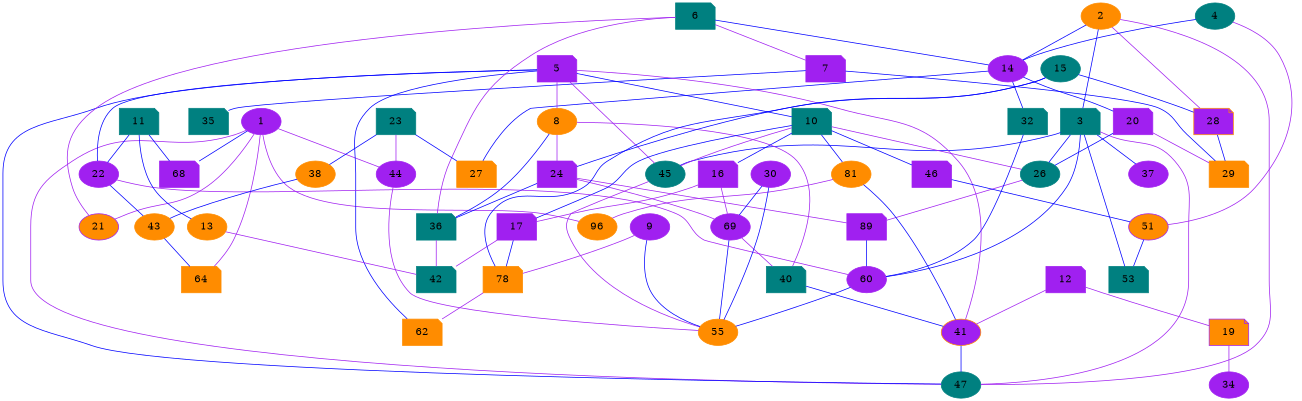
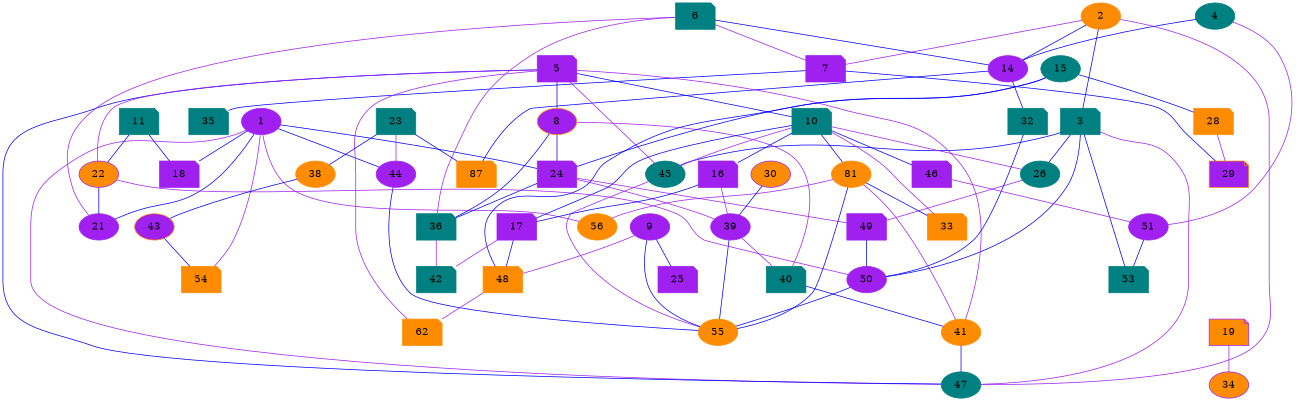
(1156, 68) -> (964, 42)
(295, 80) -> (295, 80)
(557, 95) -> (557, 95)
(557, 122) -> (557, 122)
(1133, 122) -> none
(1214, 122) -> (1214, 122)
(356, 133) -> (359, 123)
none -> (409, 144)
(329, 148) -> (329, 148)
(557, 148) -> (557, 148)
(1221, 148) -> (1221, 148)
(99, 174) -> (99, 174)
(179, 174) -> (179, 174)
(476, 174) -> (476, 174)
(771, 174) -> (771, 174)
(1148, 174) -> none
(1229, 174) -> (1229, 174)
(191, 196) -> (191, 196)
(127, 201) -> (99, 201)
(1041, 201) -> (1041, 201)
(618, 205) -> (618, 205)
(99, 227) -> (99, 227)
(154, 227) -> (154, 227)
(207, 227) -> none
(597, 227) -> (597, 227)
(730, 227) -> (730, 227)
(867, 227) -> (867, 227)
none -> (947, 227)
(1148, 227) -> (1148, 227)
(916, 247) -> (916, 247)
(750, 259) -> (818, 281)
(201, 280) -> (201, 280)
(503, 280) -> (503, 280)
none -> (678, 280)
(867, 280) -> (867, 280)
(1066, 280) -> none
(498, 313) -> (498, 313)
(961, 332) -> (961, 332)
(1229, 385) -> (1229, 385)
